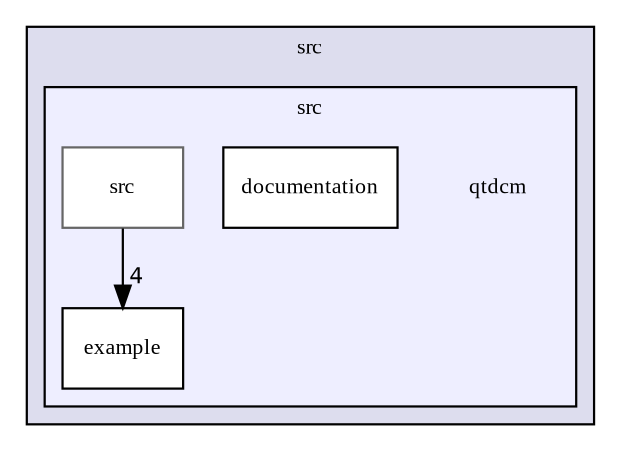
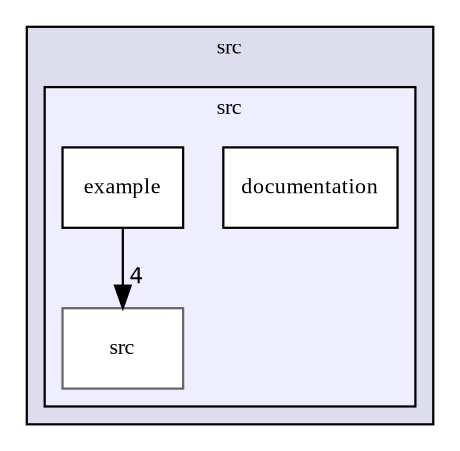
(498, 188) -> none
(123, 257) -> (123, 257)
